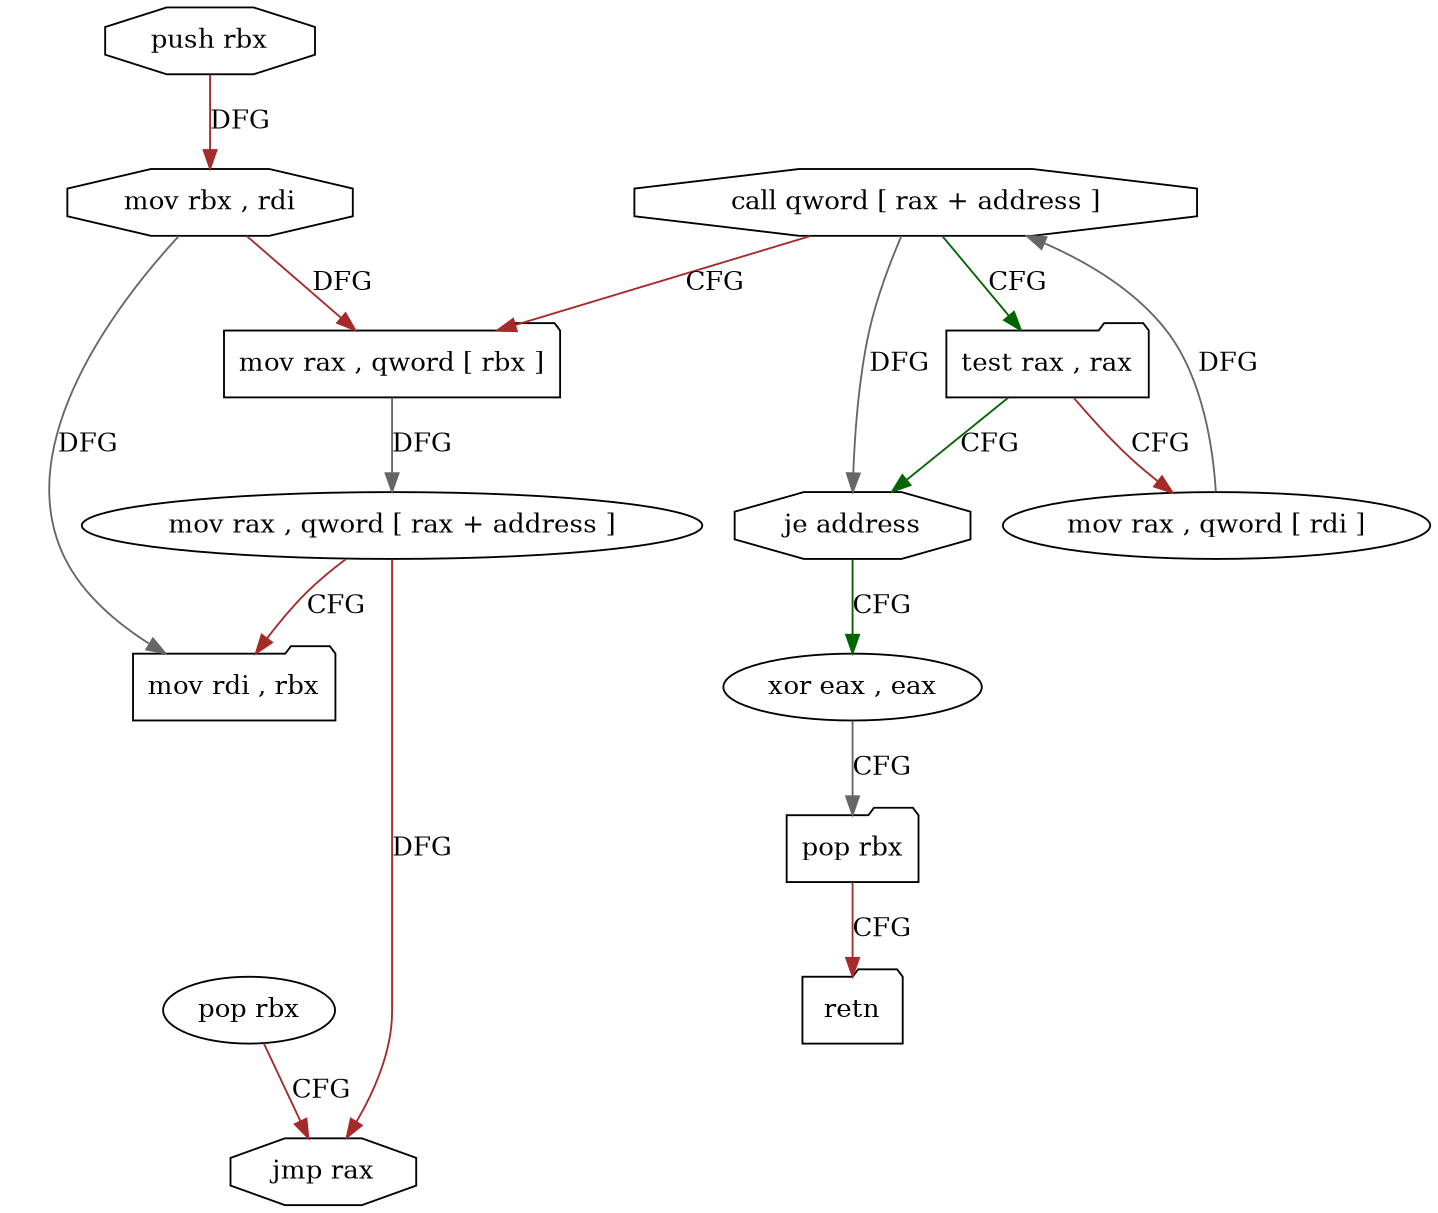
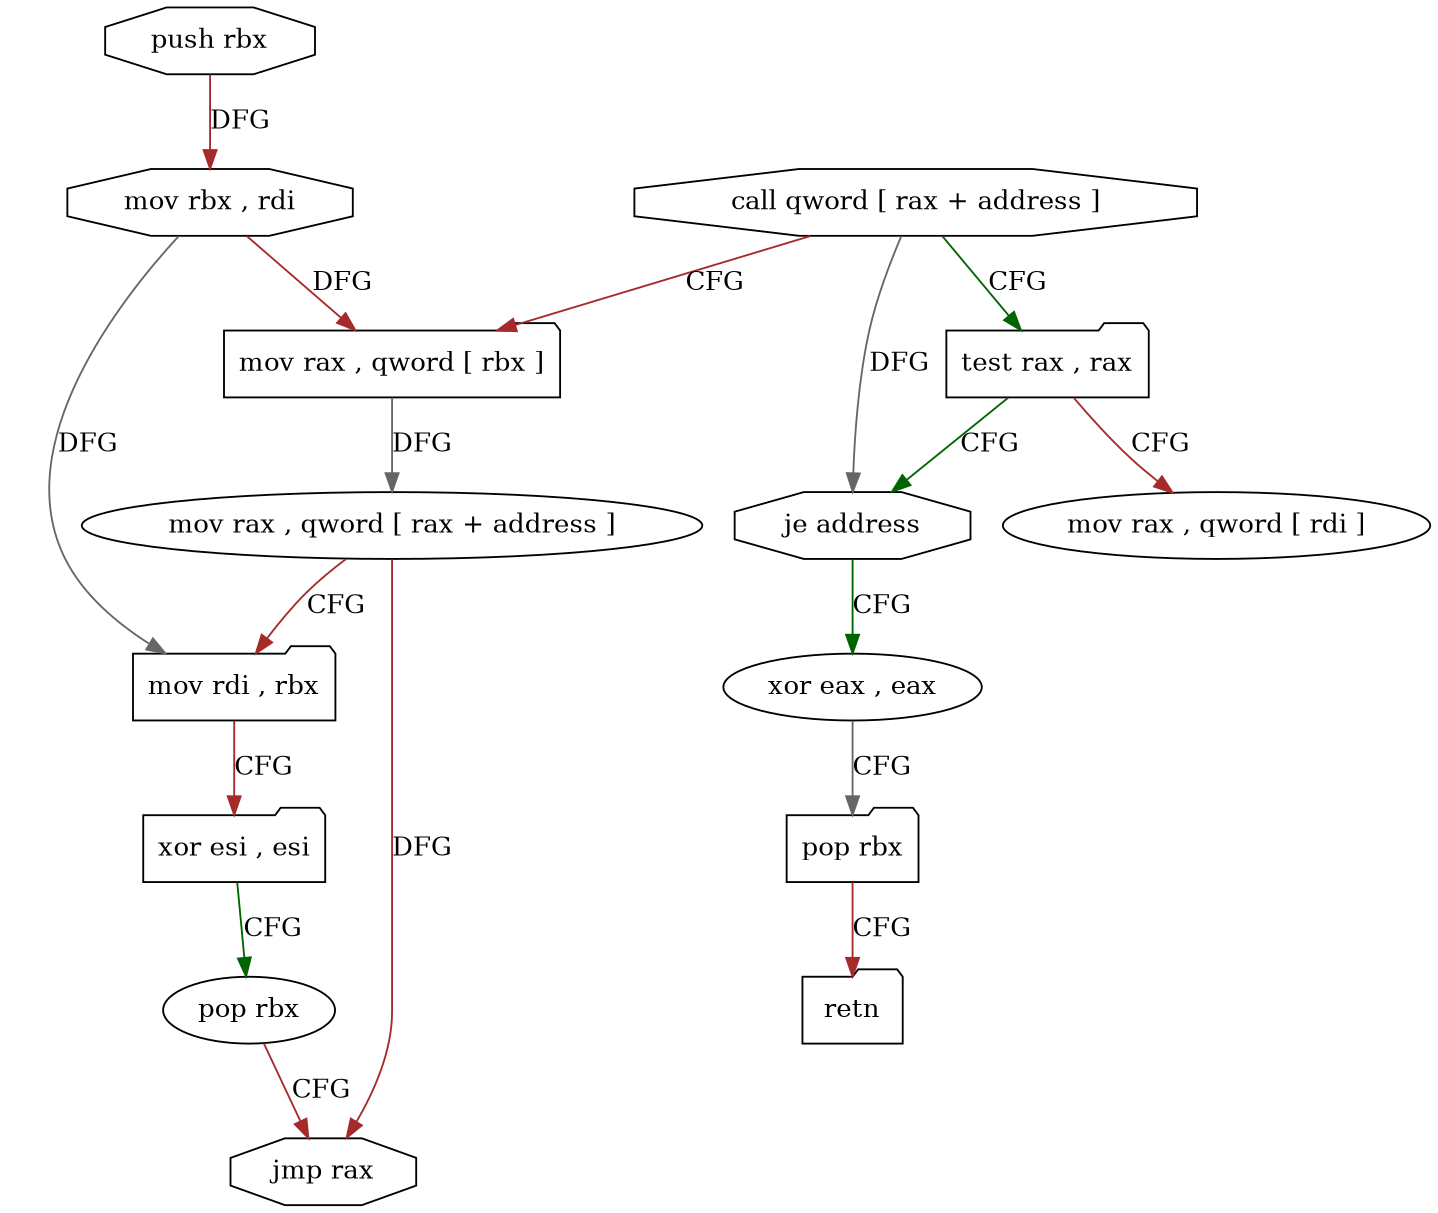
(1172, 339) -> none
none -> (234, 849)
